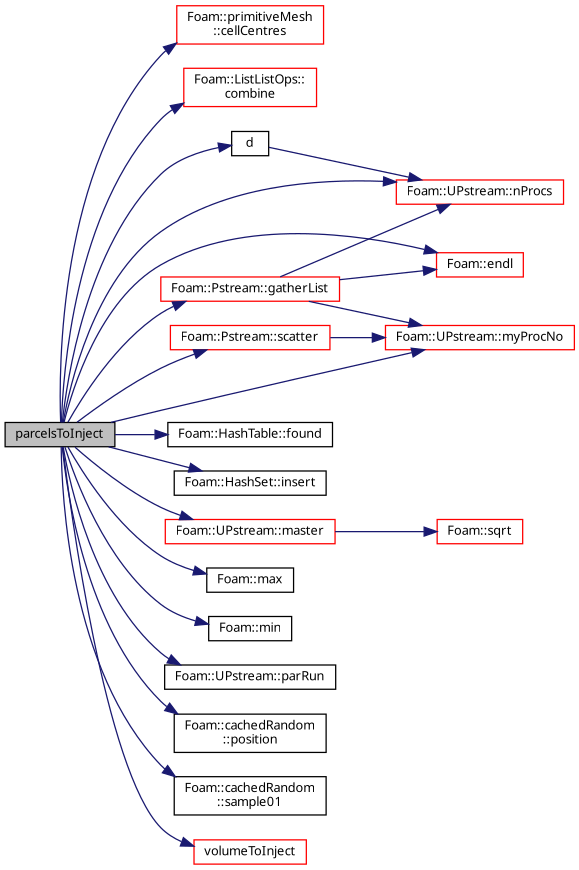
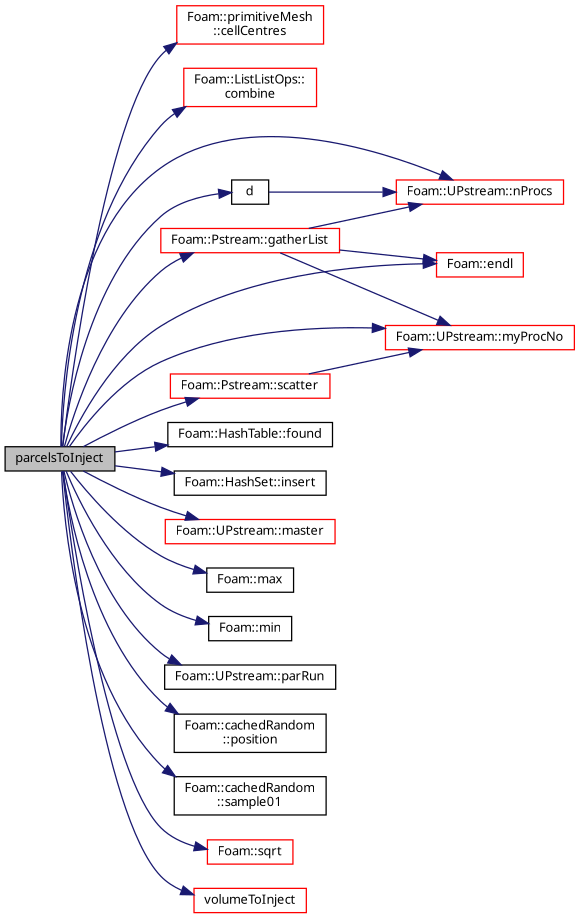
(380, 532) -> (108, 703)
